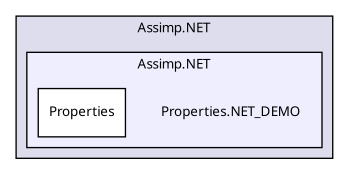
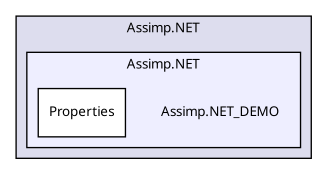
(231, 113) -> (220, 113)
